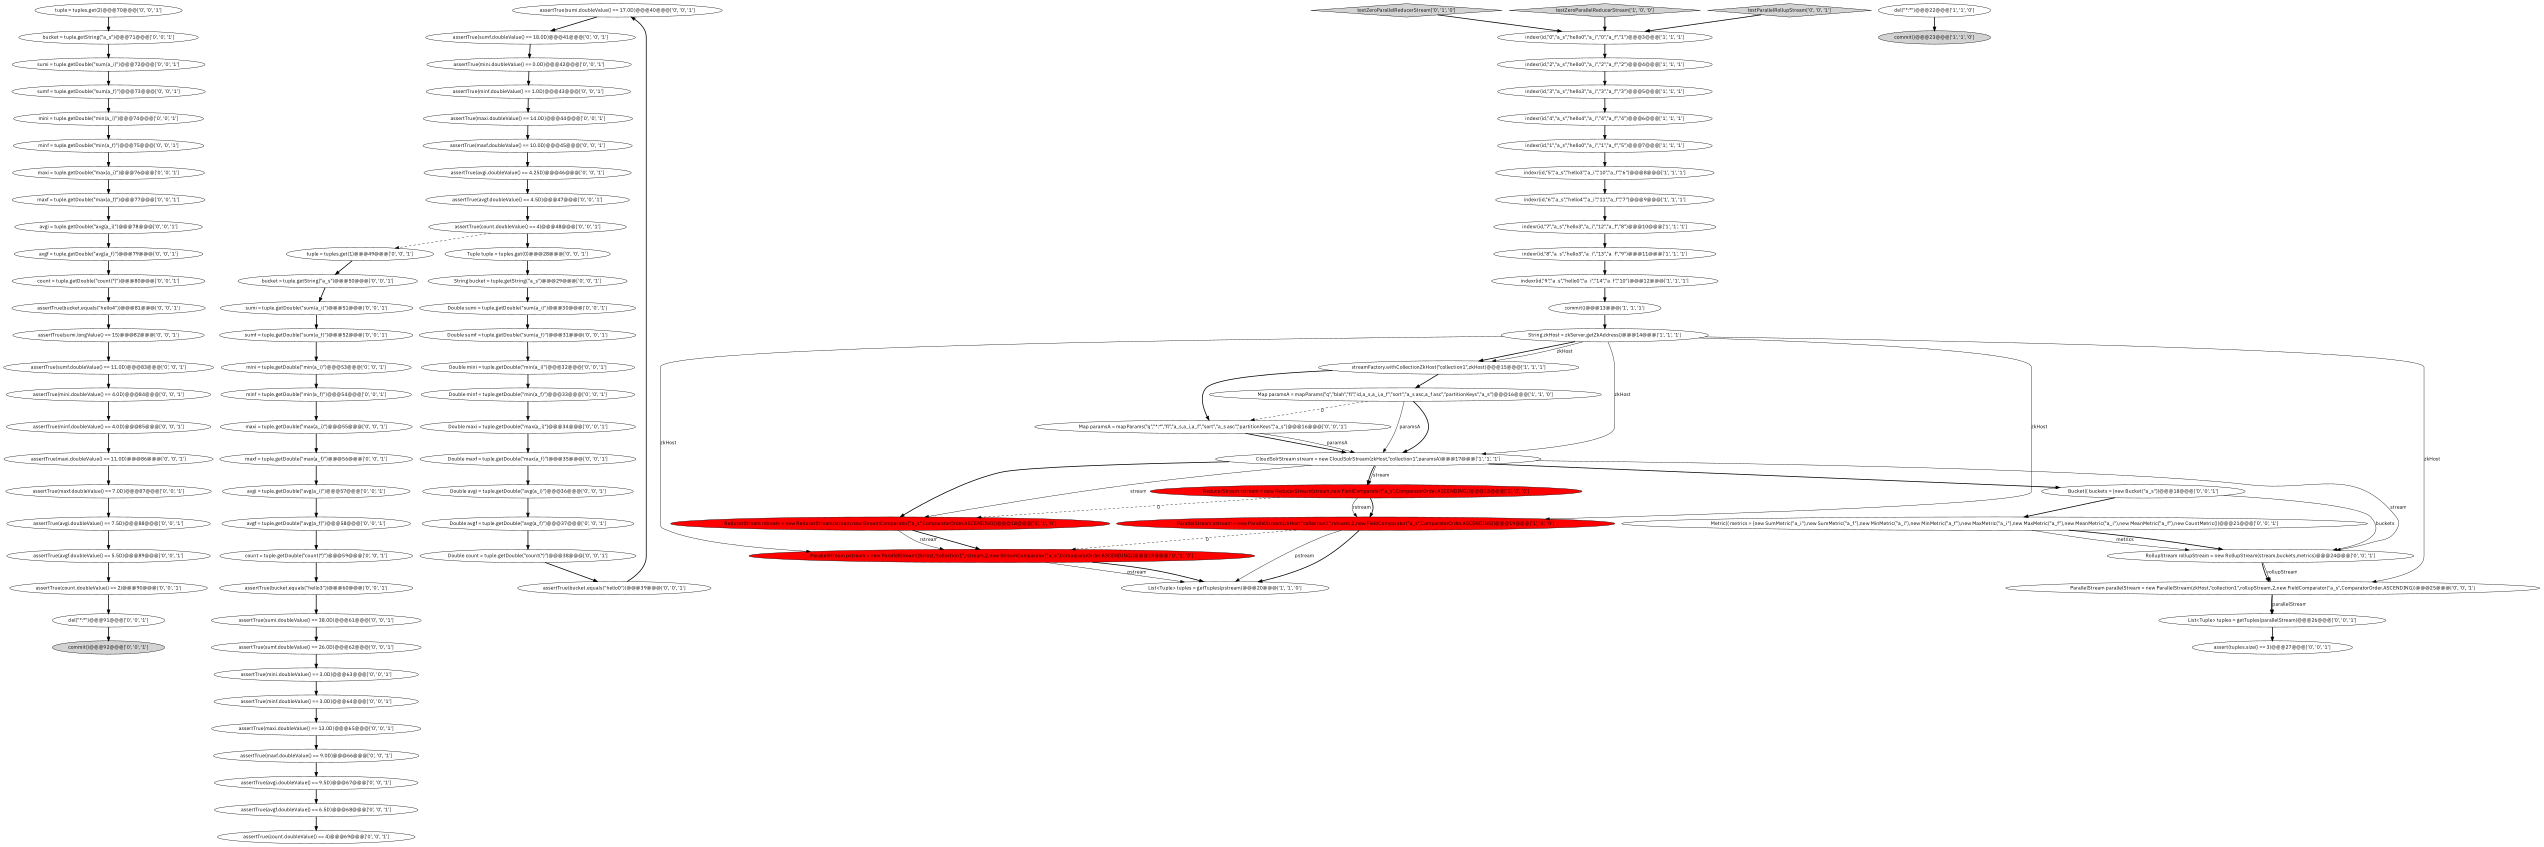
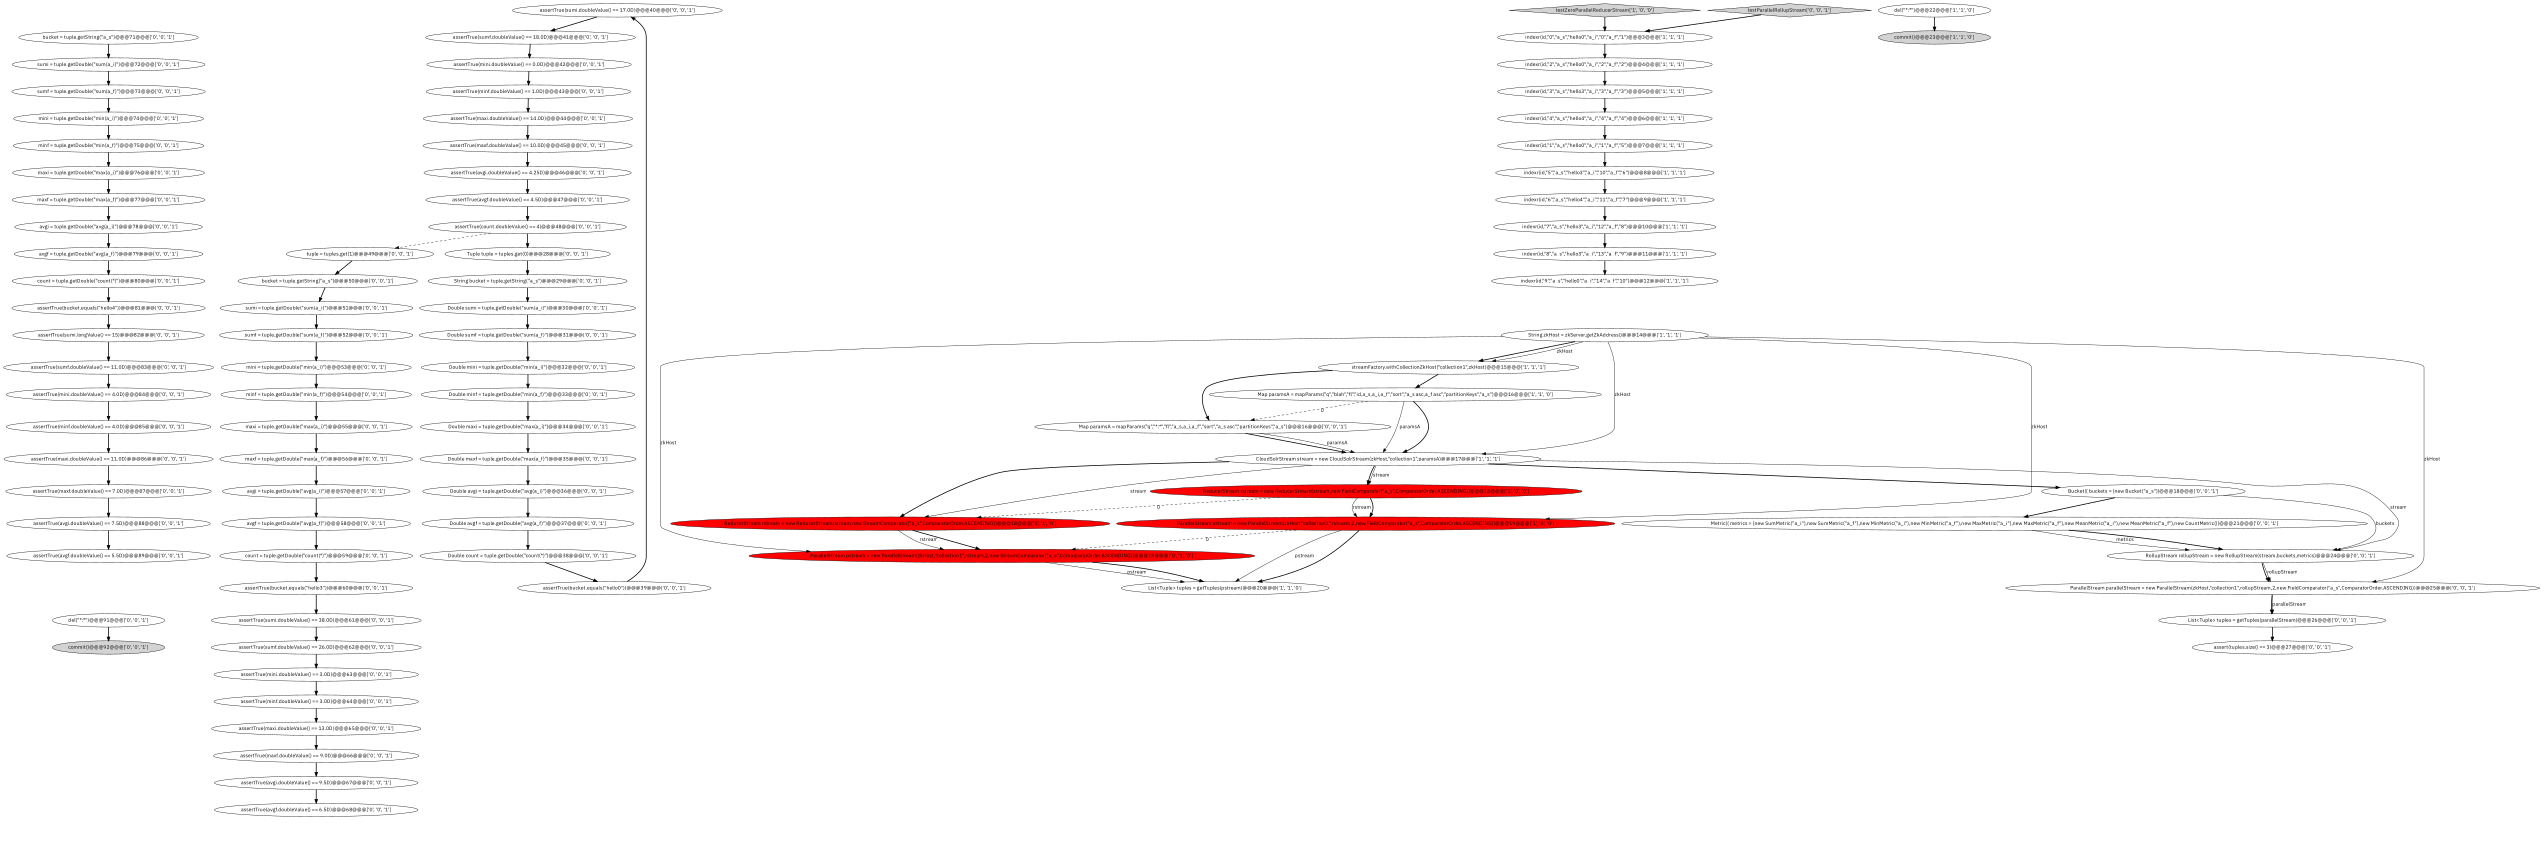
(109, 10) -> none
(1406, 10) -> none
(1605, 308) -> none
(109, 588) -> none
(316, 837) -> none
